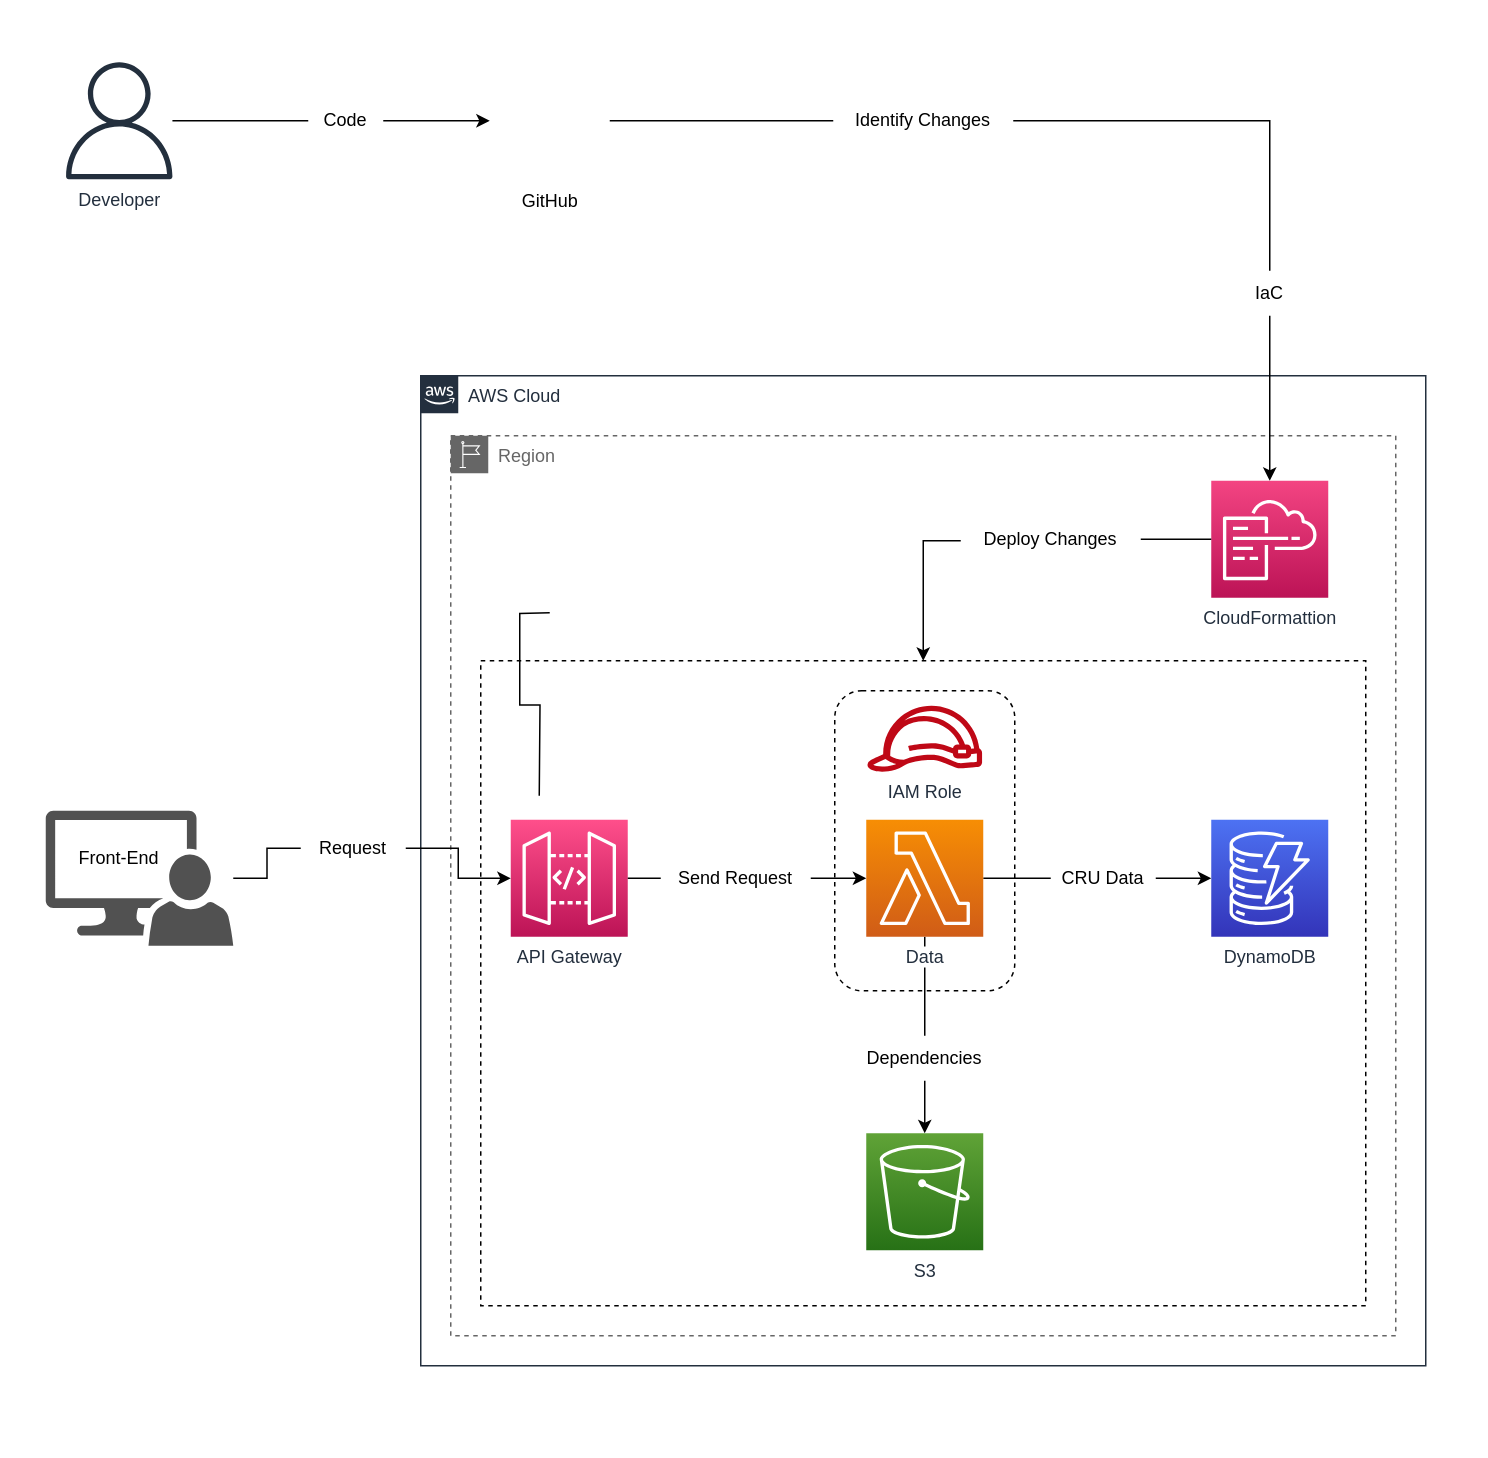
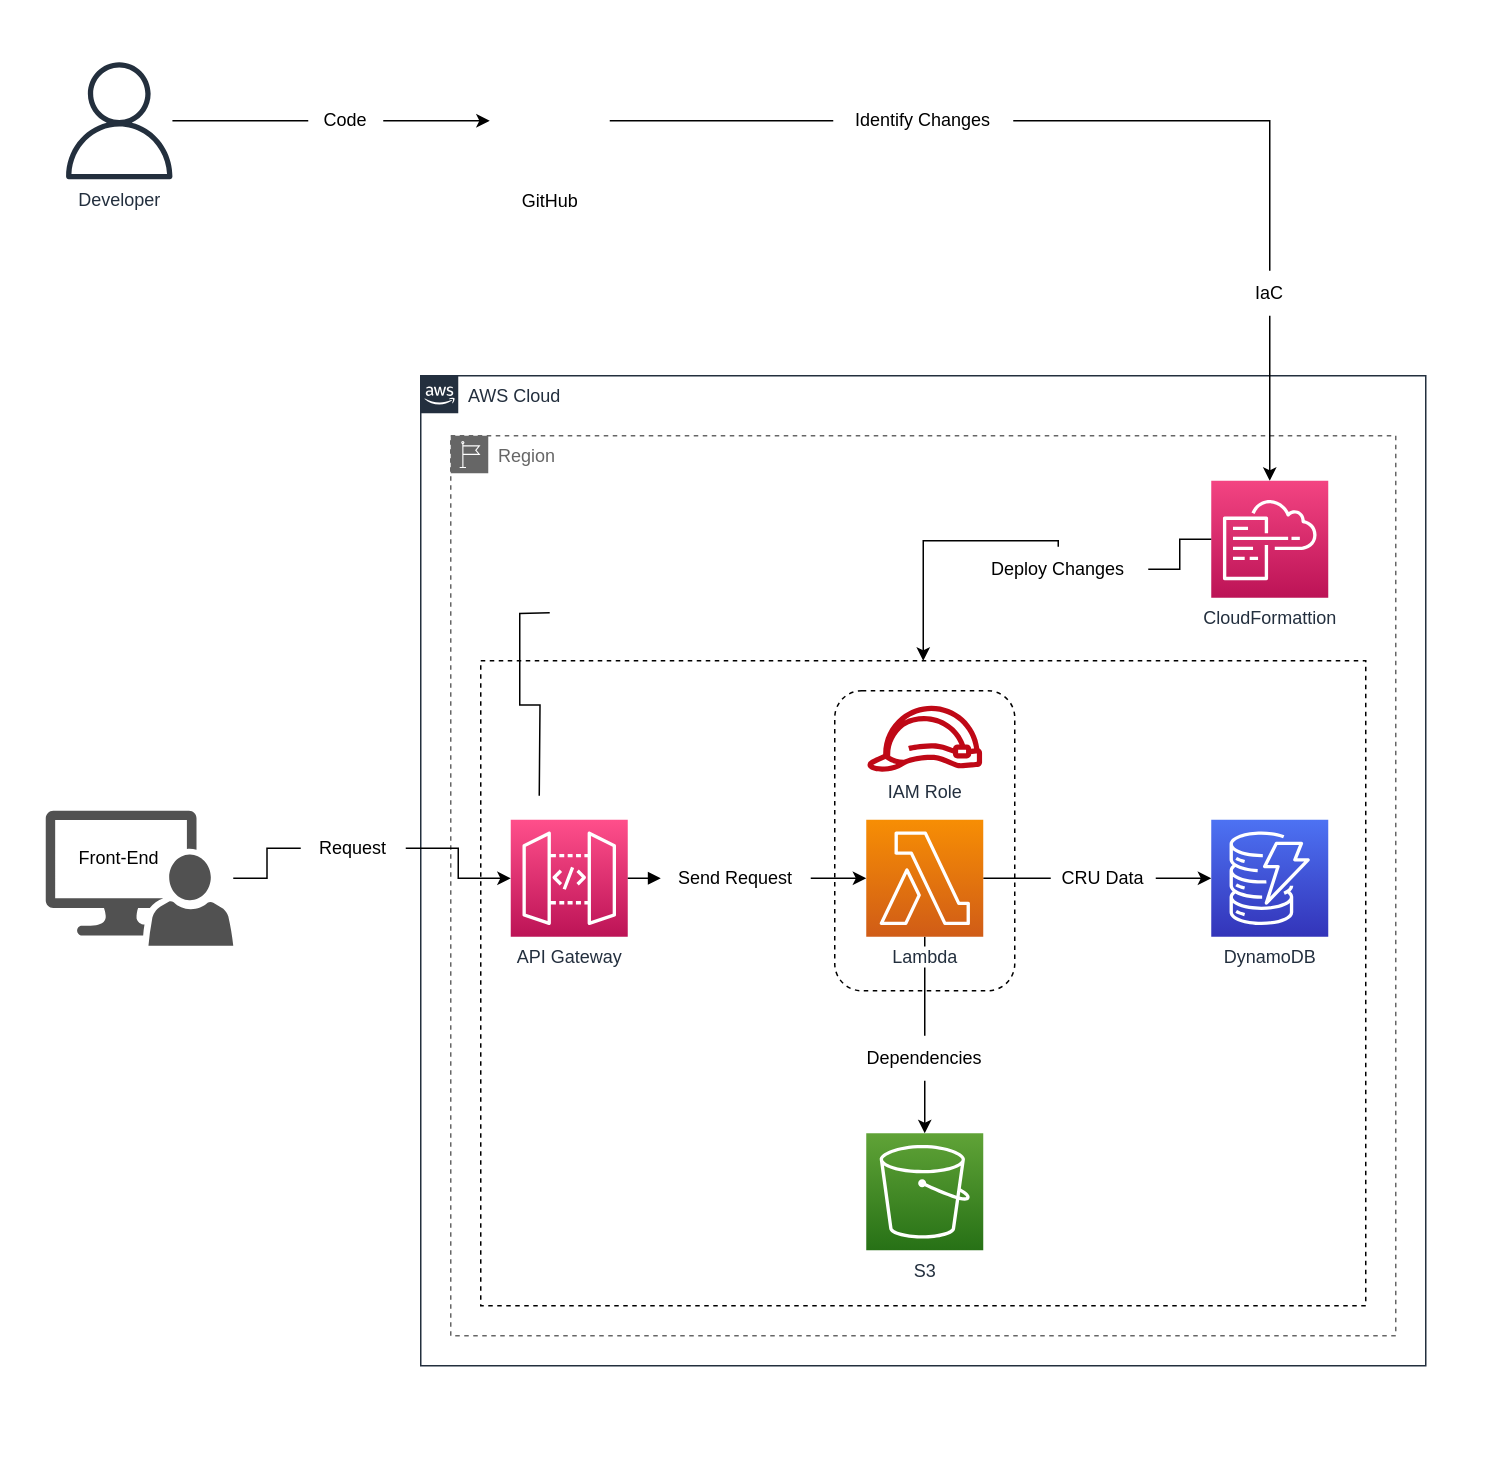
(1051, 539) -> (1058, 569)
(652, 878) -> (648, 878)
(926, 958) -> (926, 958)
